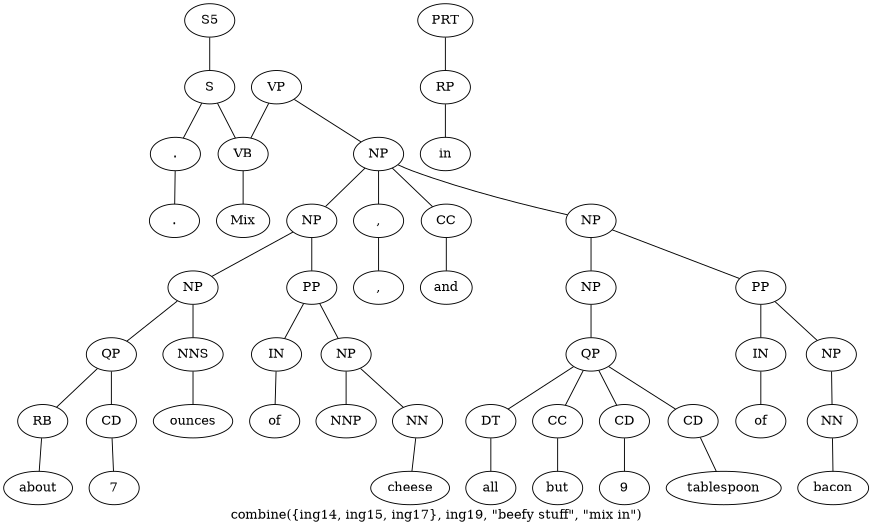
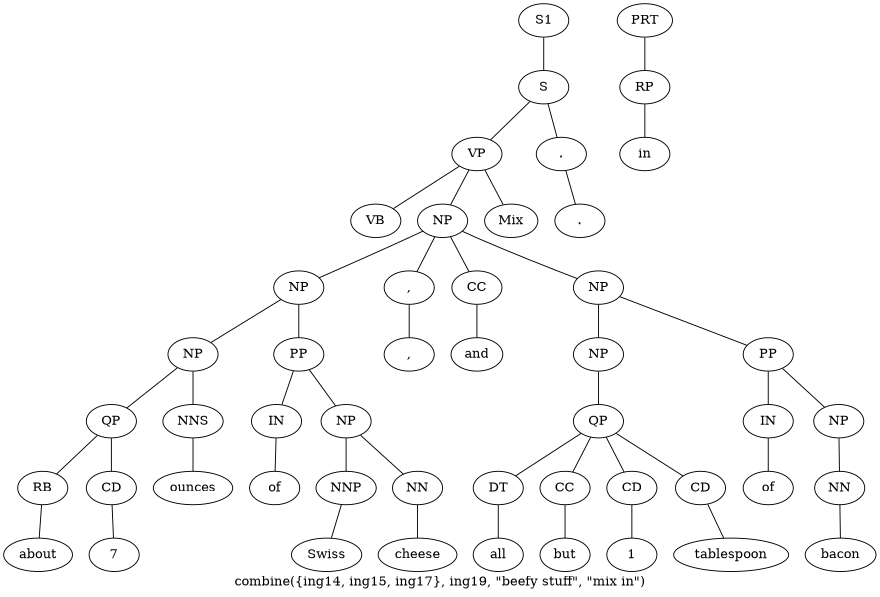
(210, 20) -> (544, 20)
(226, 121) -> (510, 121)
(243, 188) -> (494, 187)
(624, 488) -> (632, 555)
none -> (327, 555)
